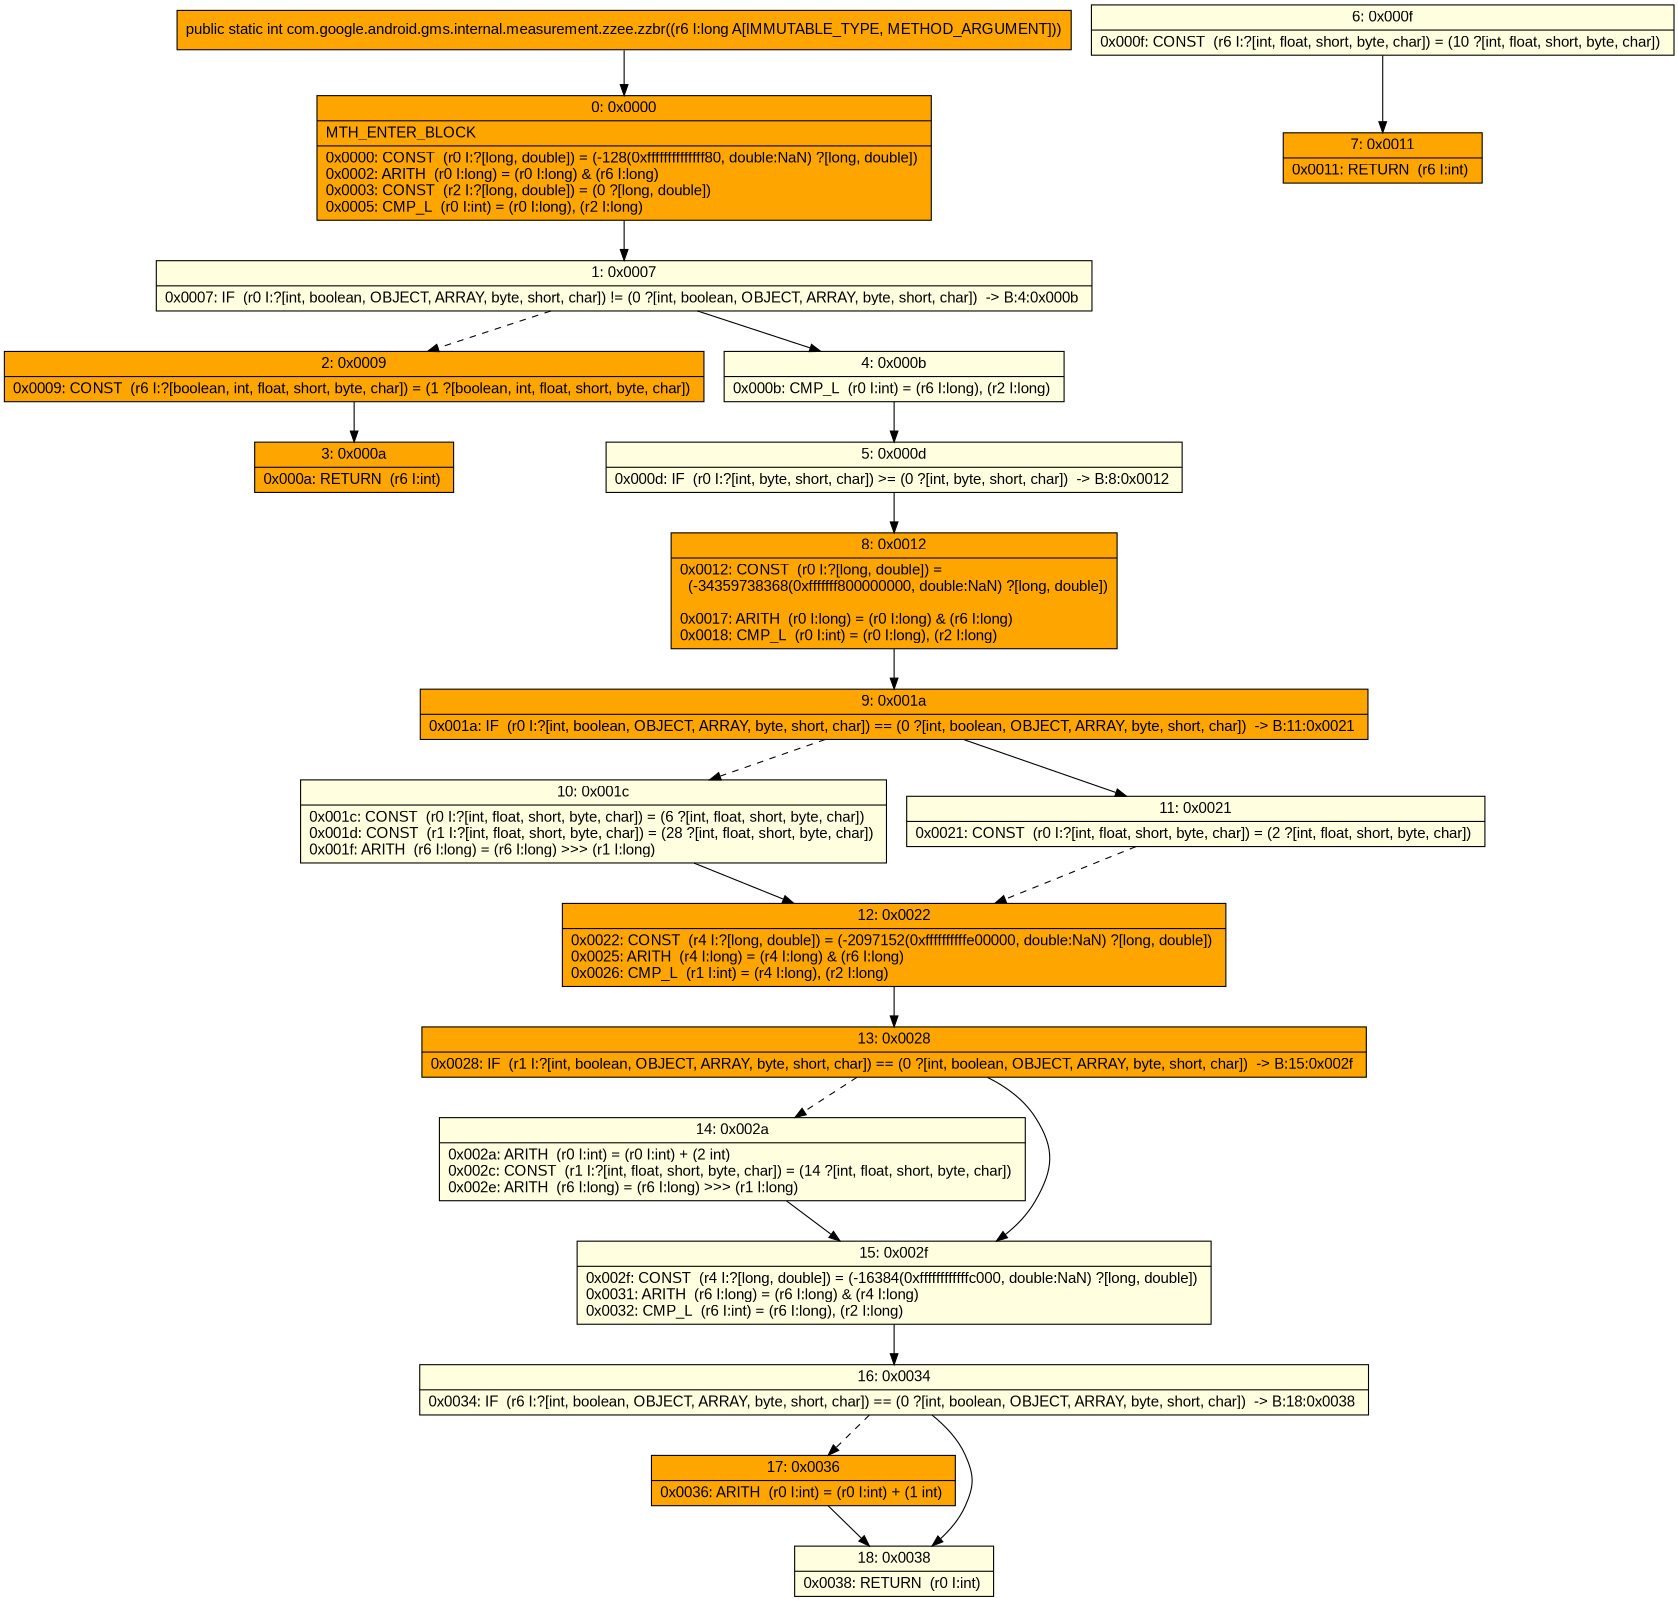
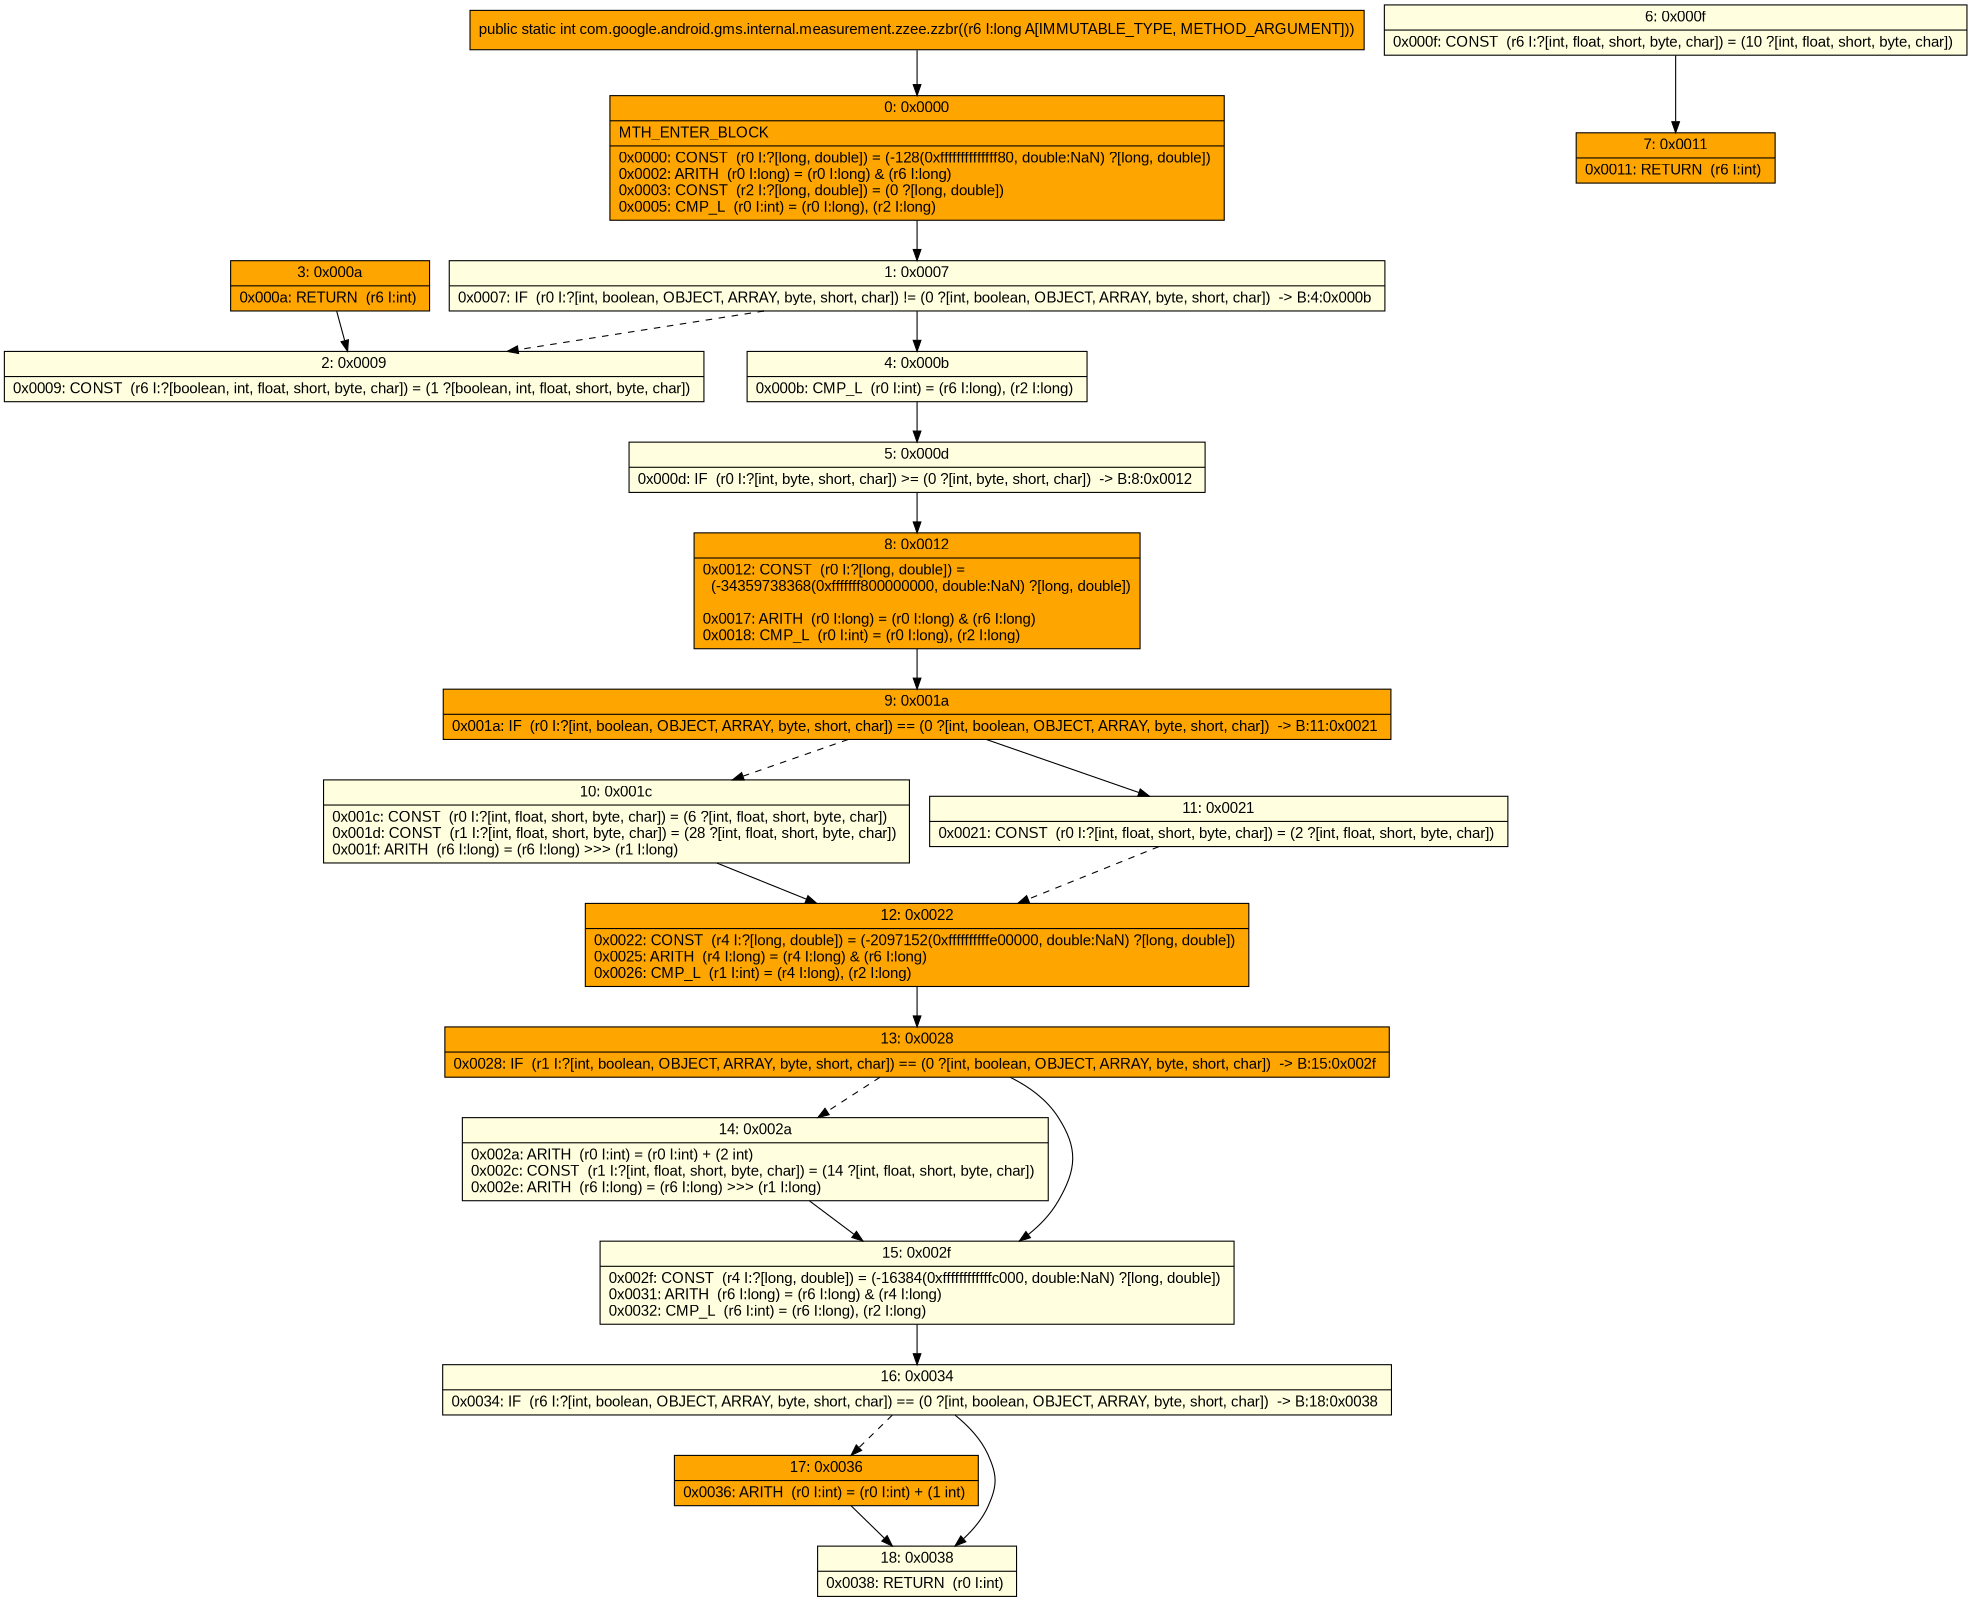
(354, 377) -> (354, 377)
(354, 416) -> (341, 326)
